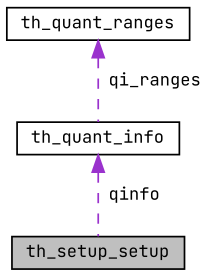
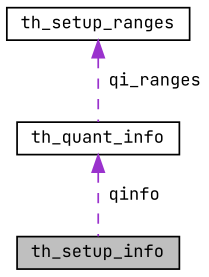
(98, 24) -> (98, 24)
(98, 253) -> (98, 253)
